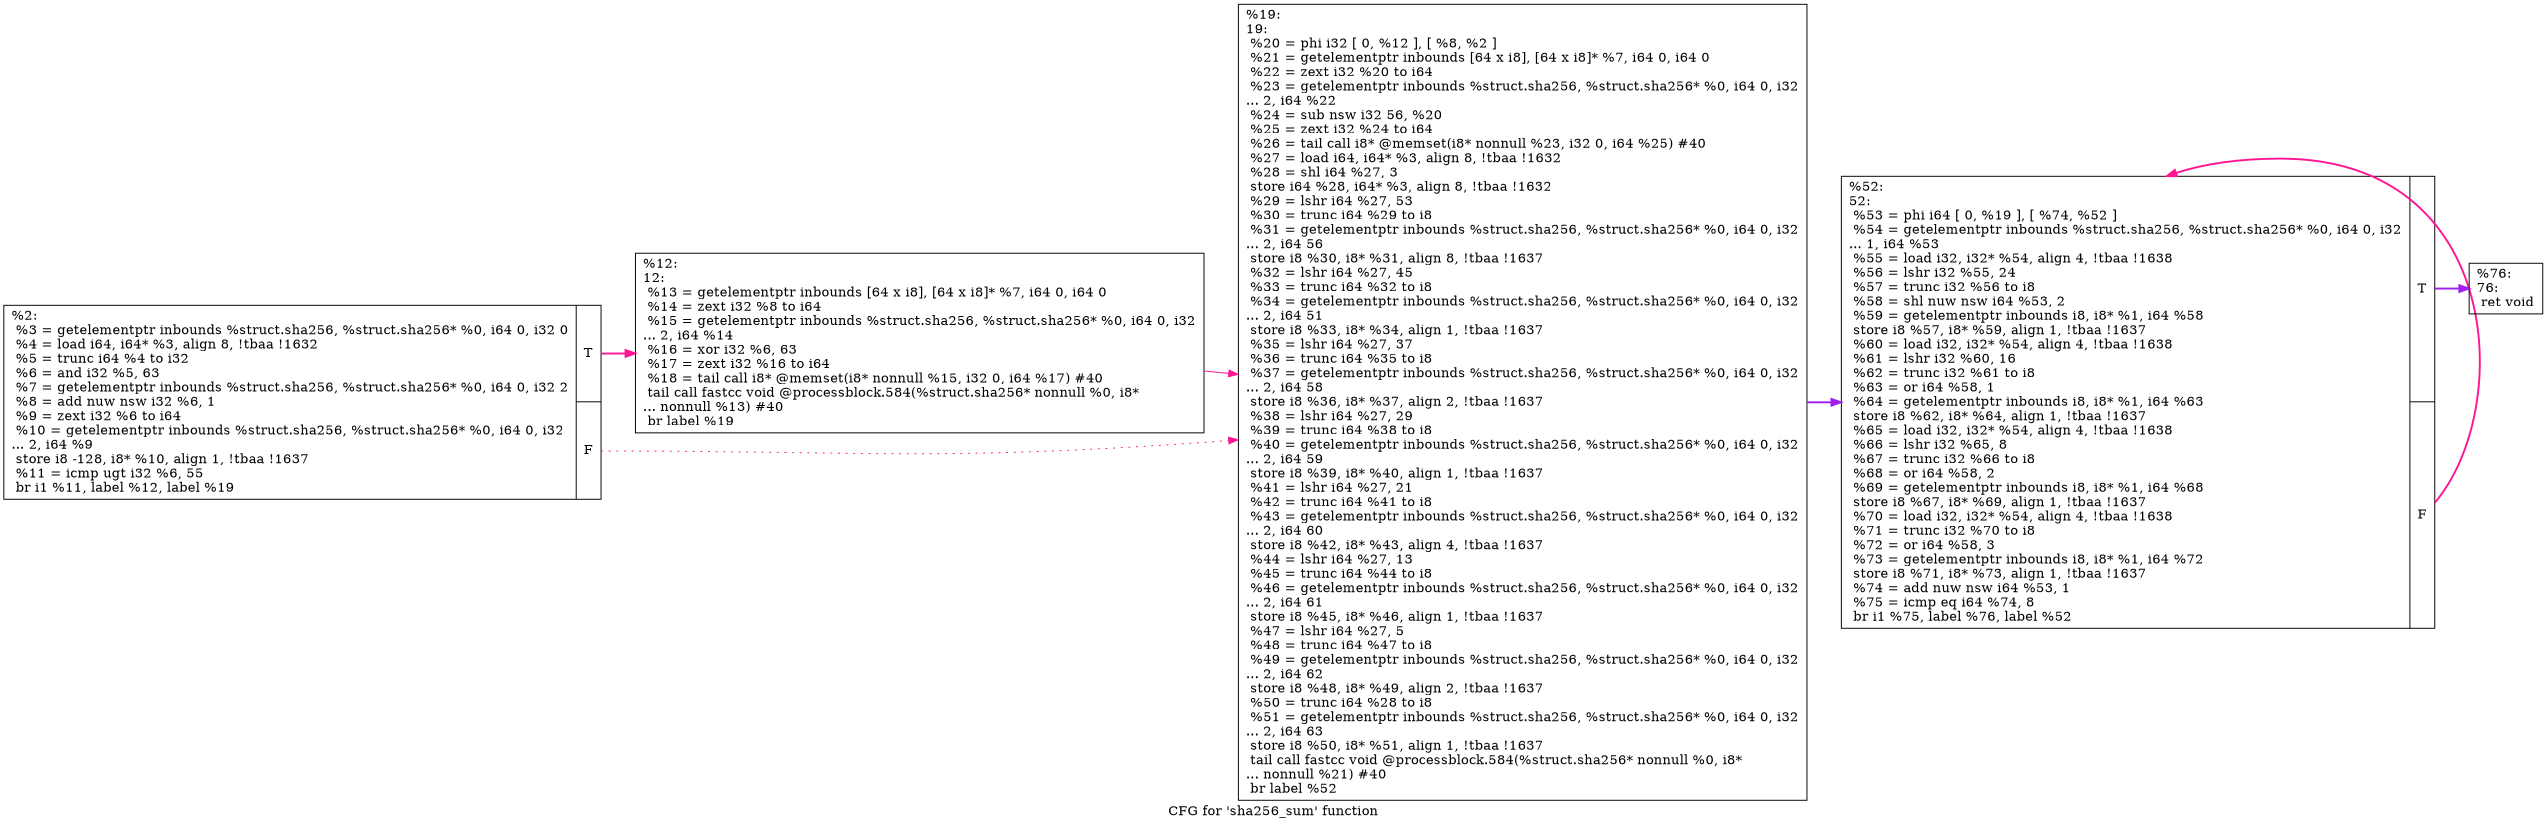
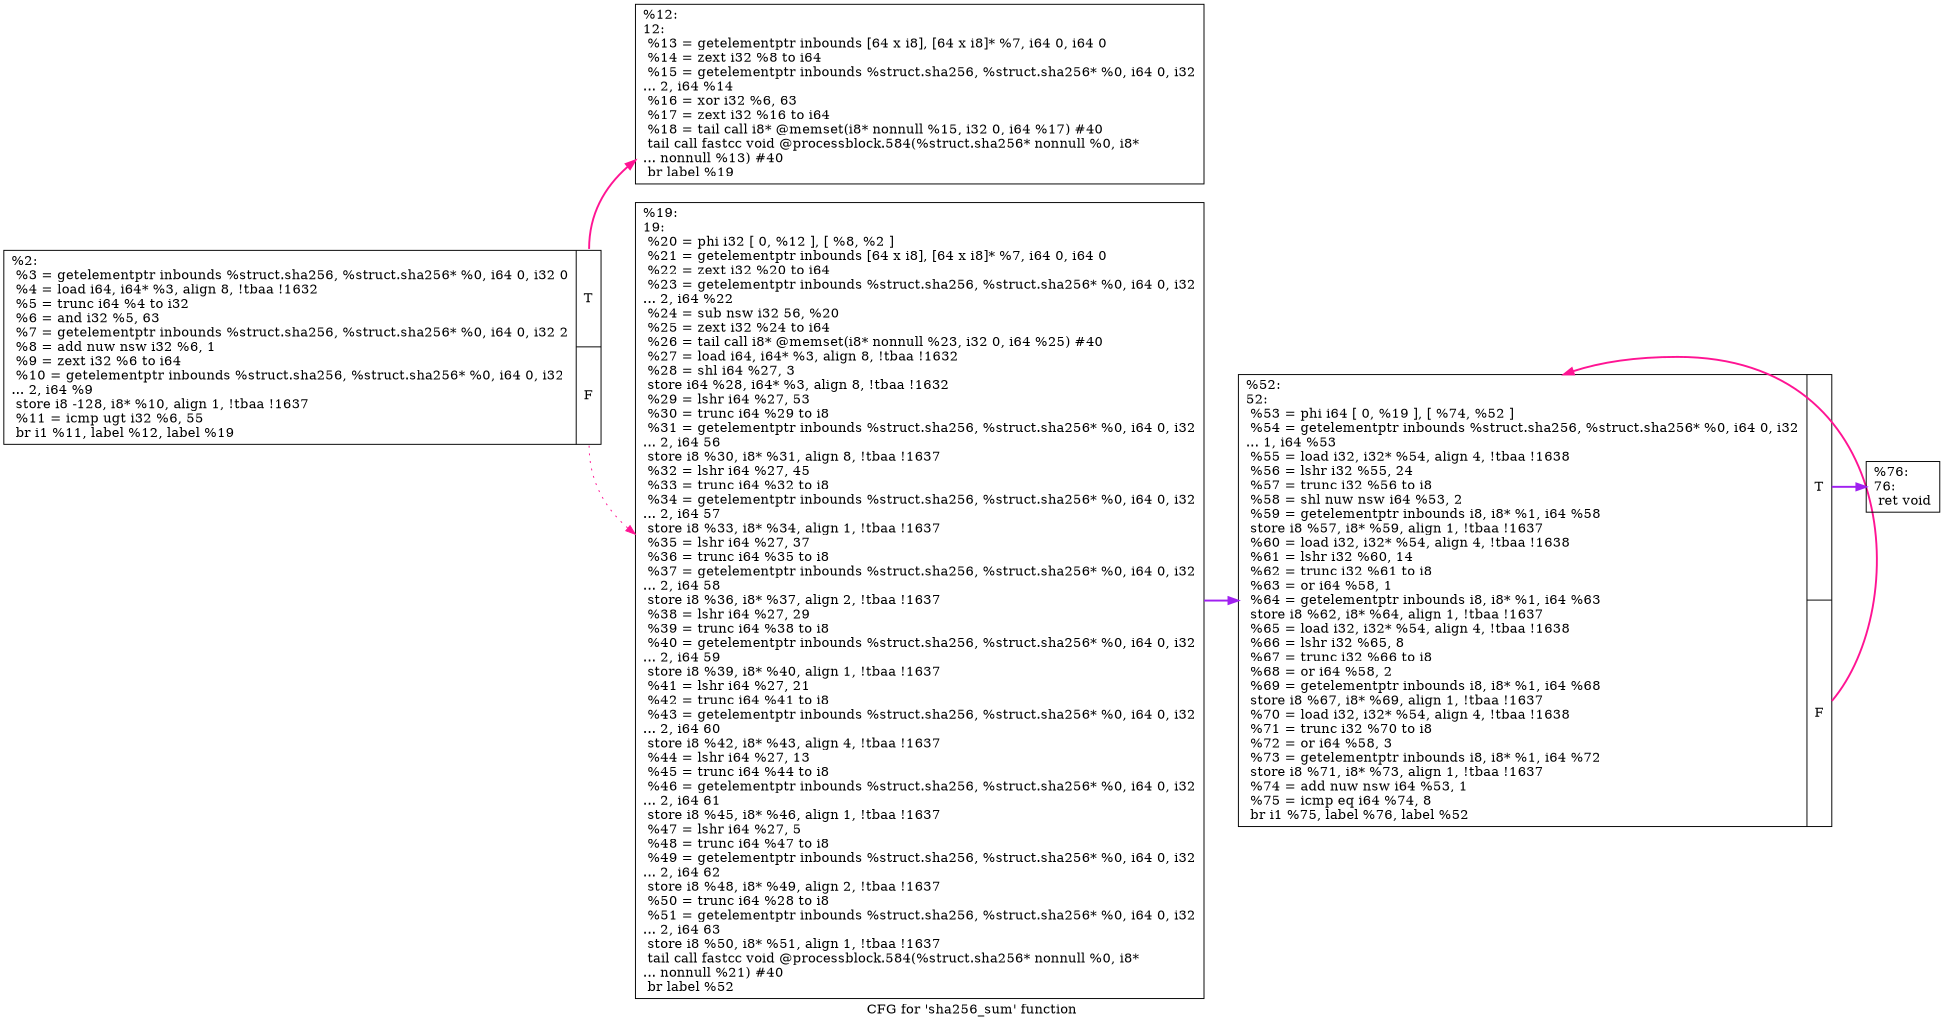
(1285, 316) -> (682, 514)
(1933, 359) -> (1330, 557)
(1216, 372) -> none
